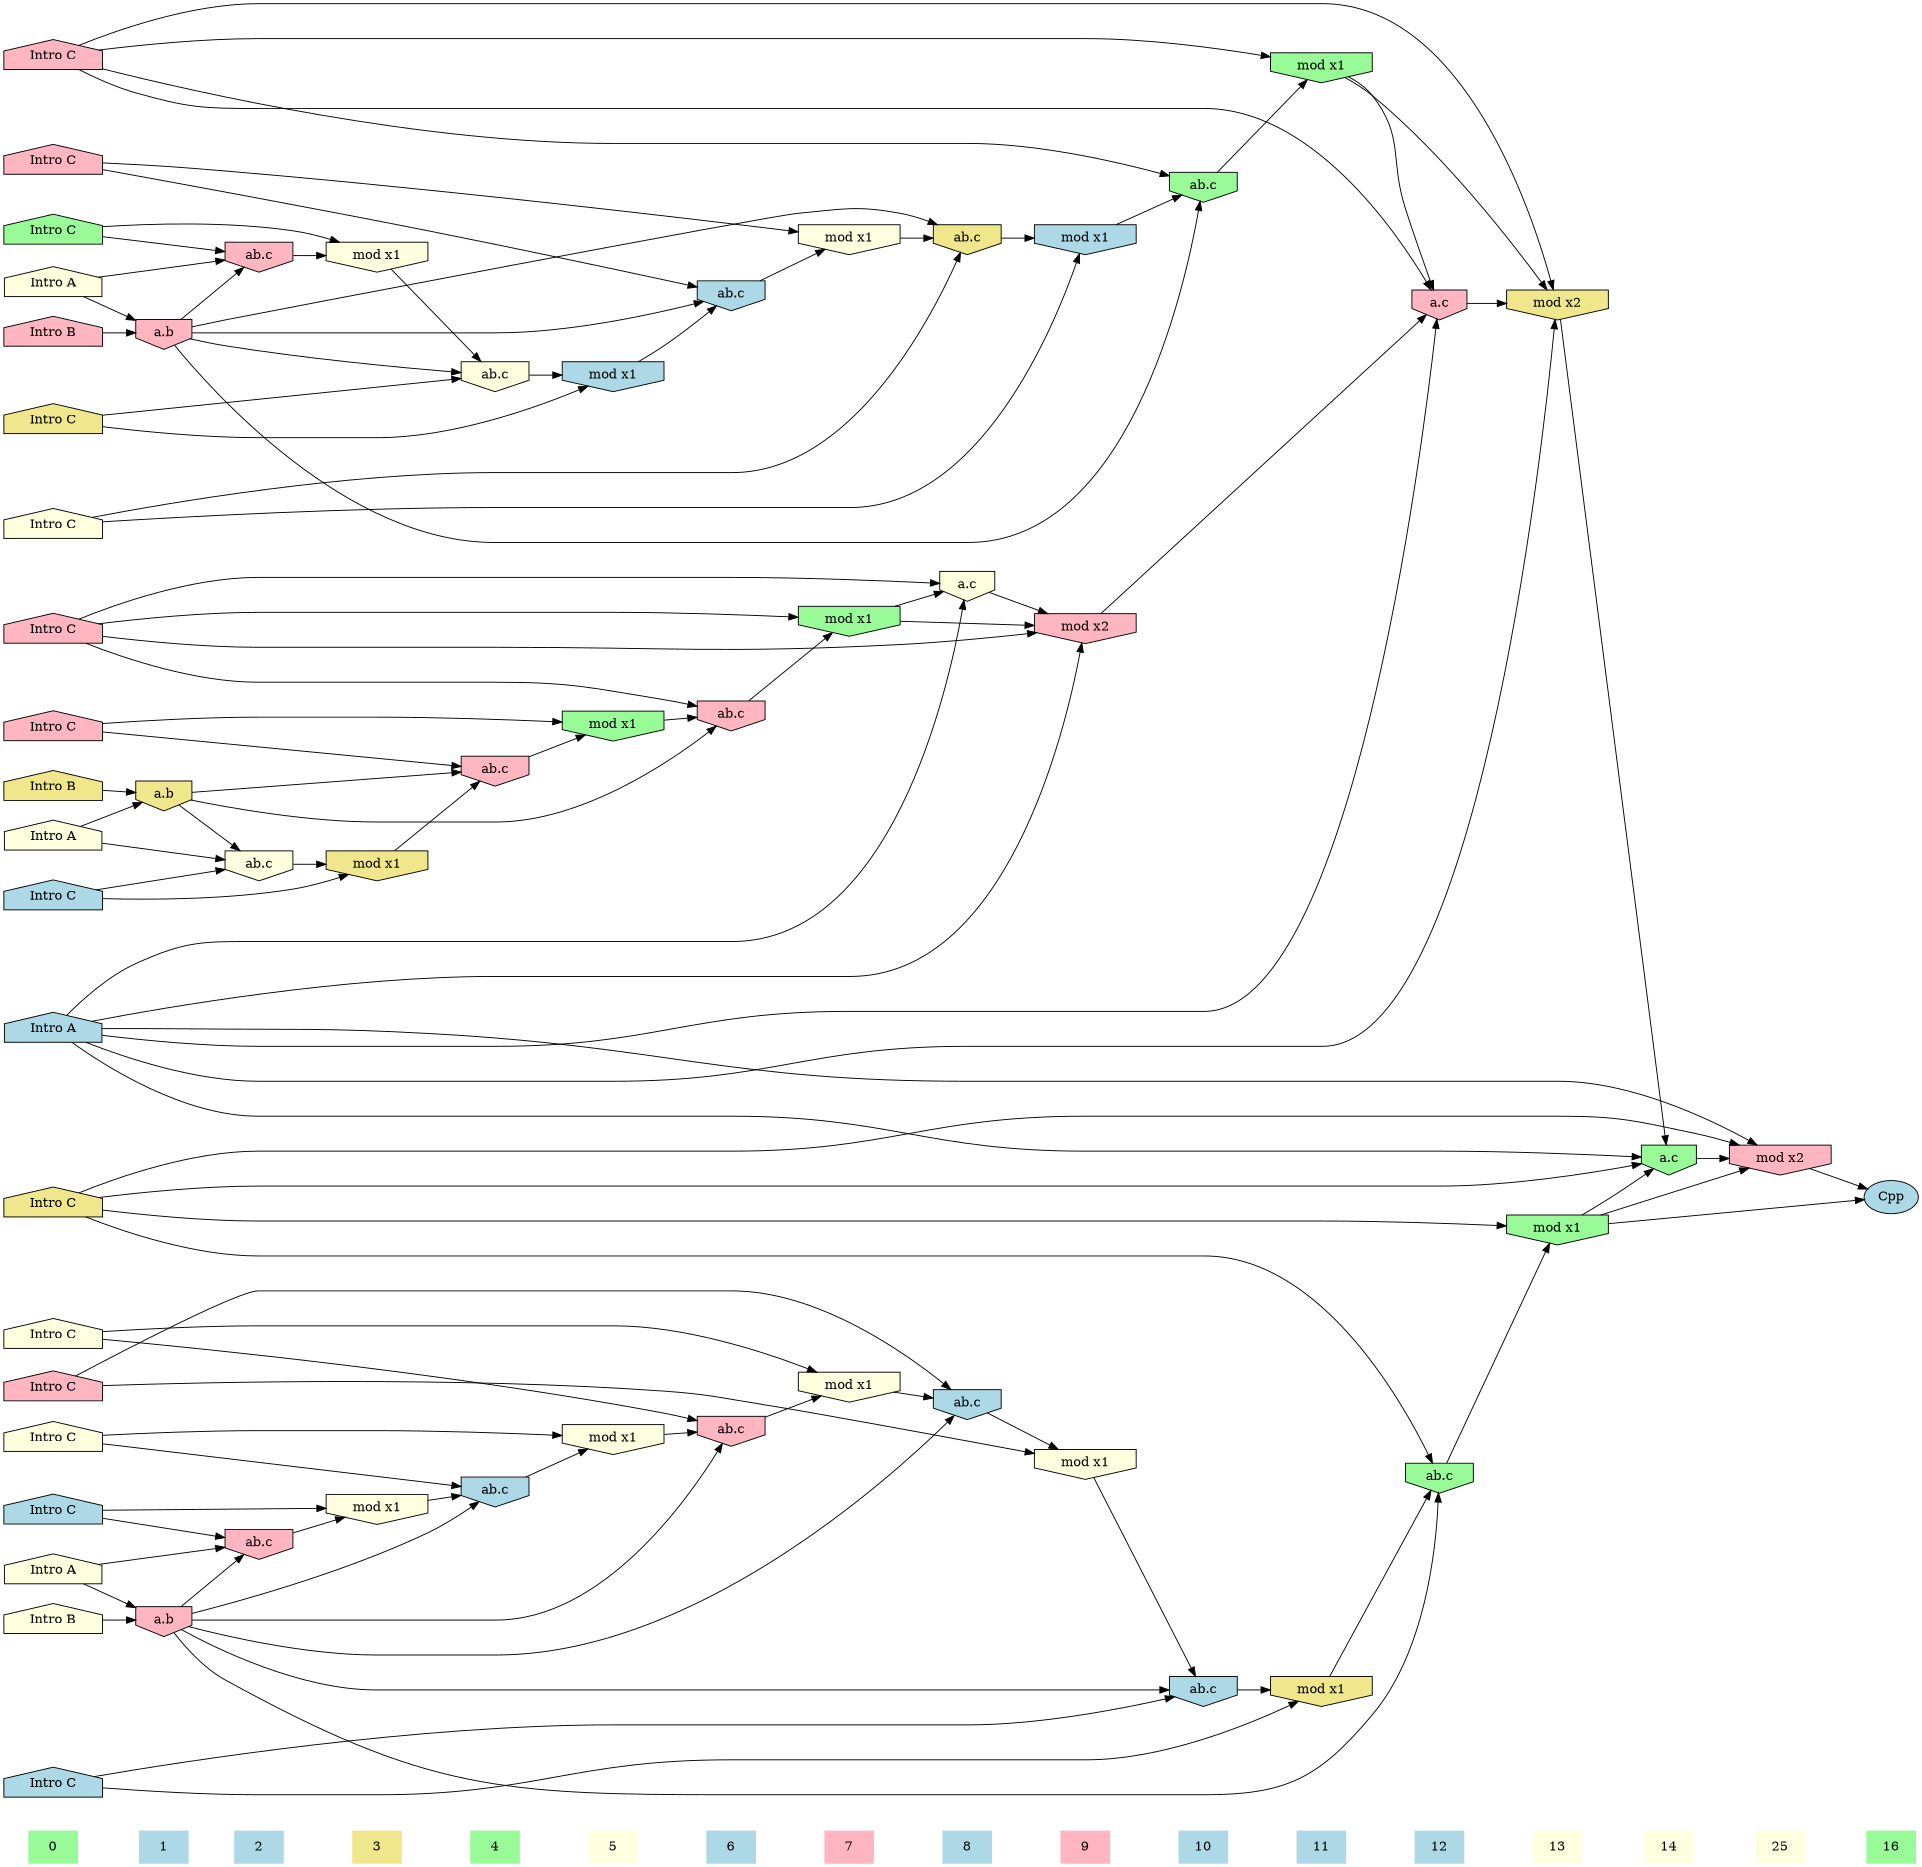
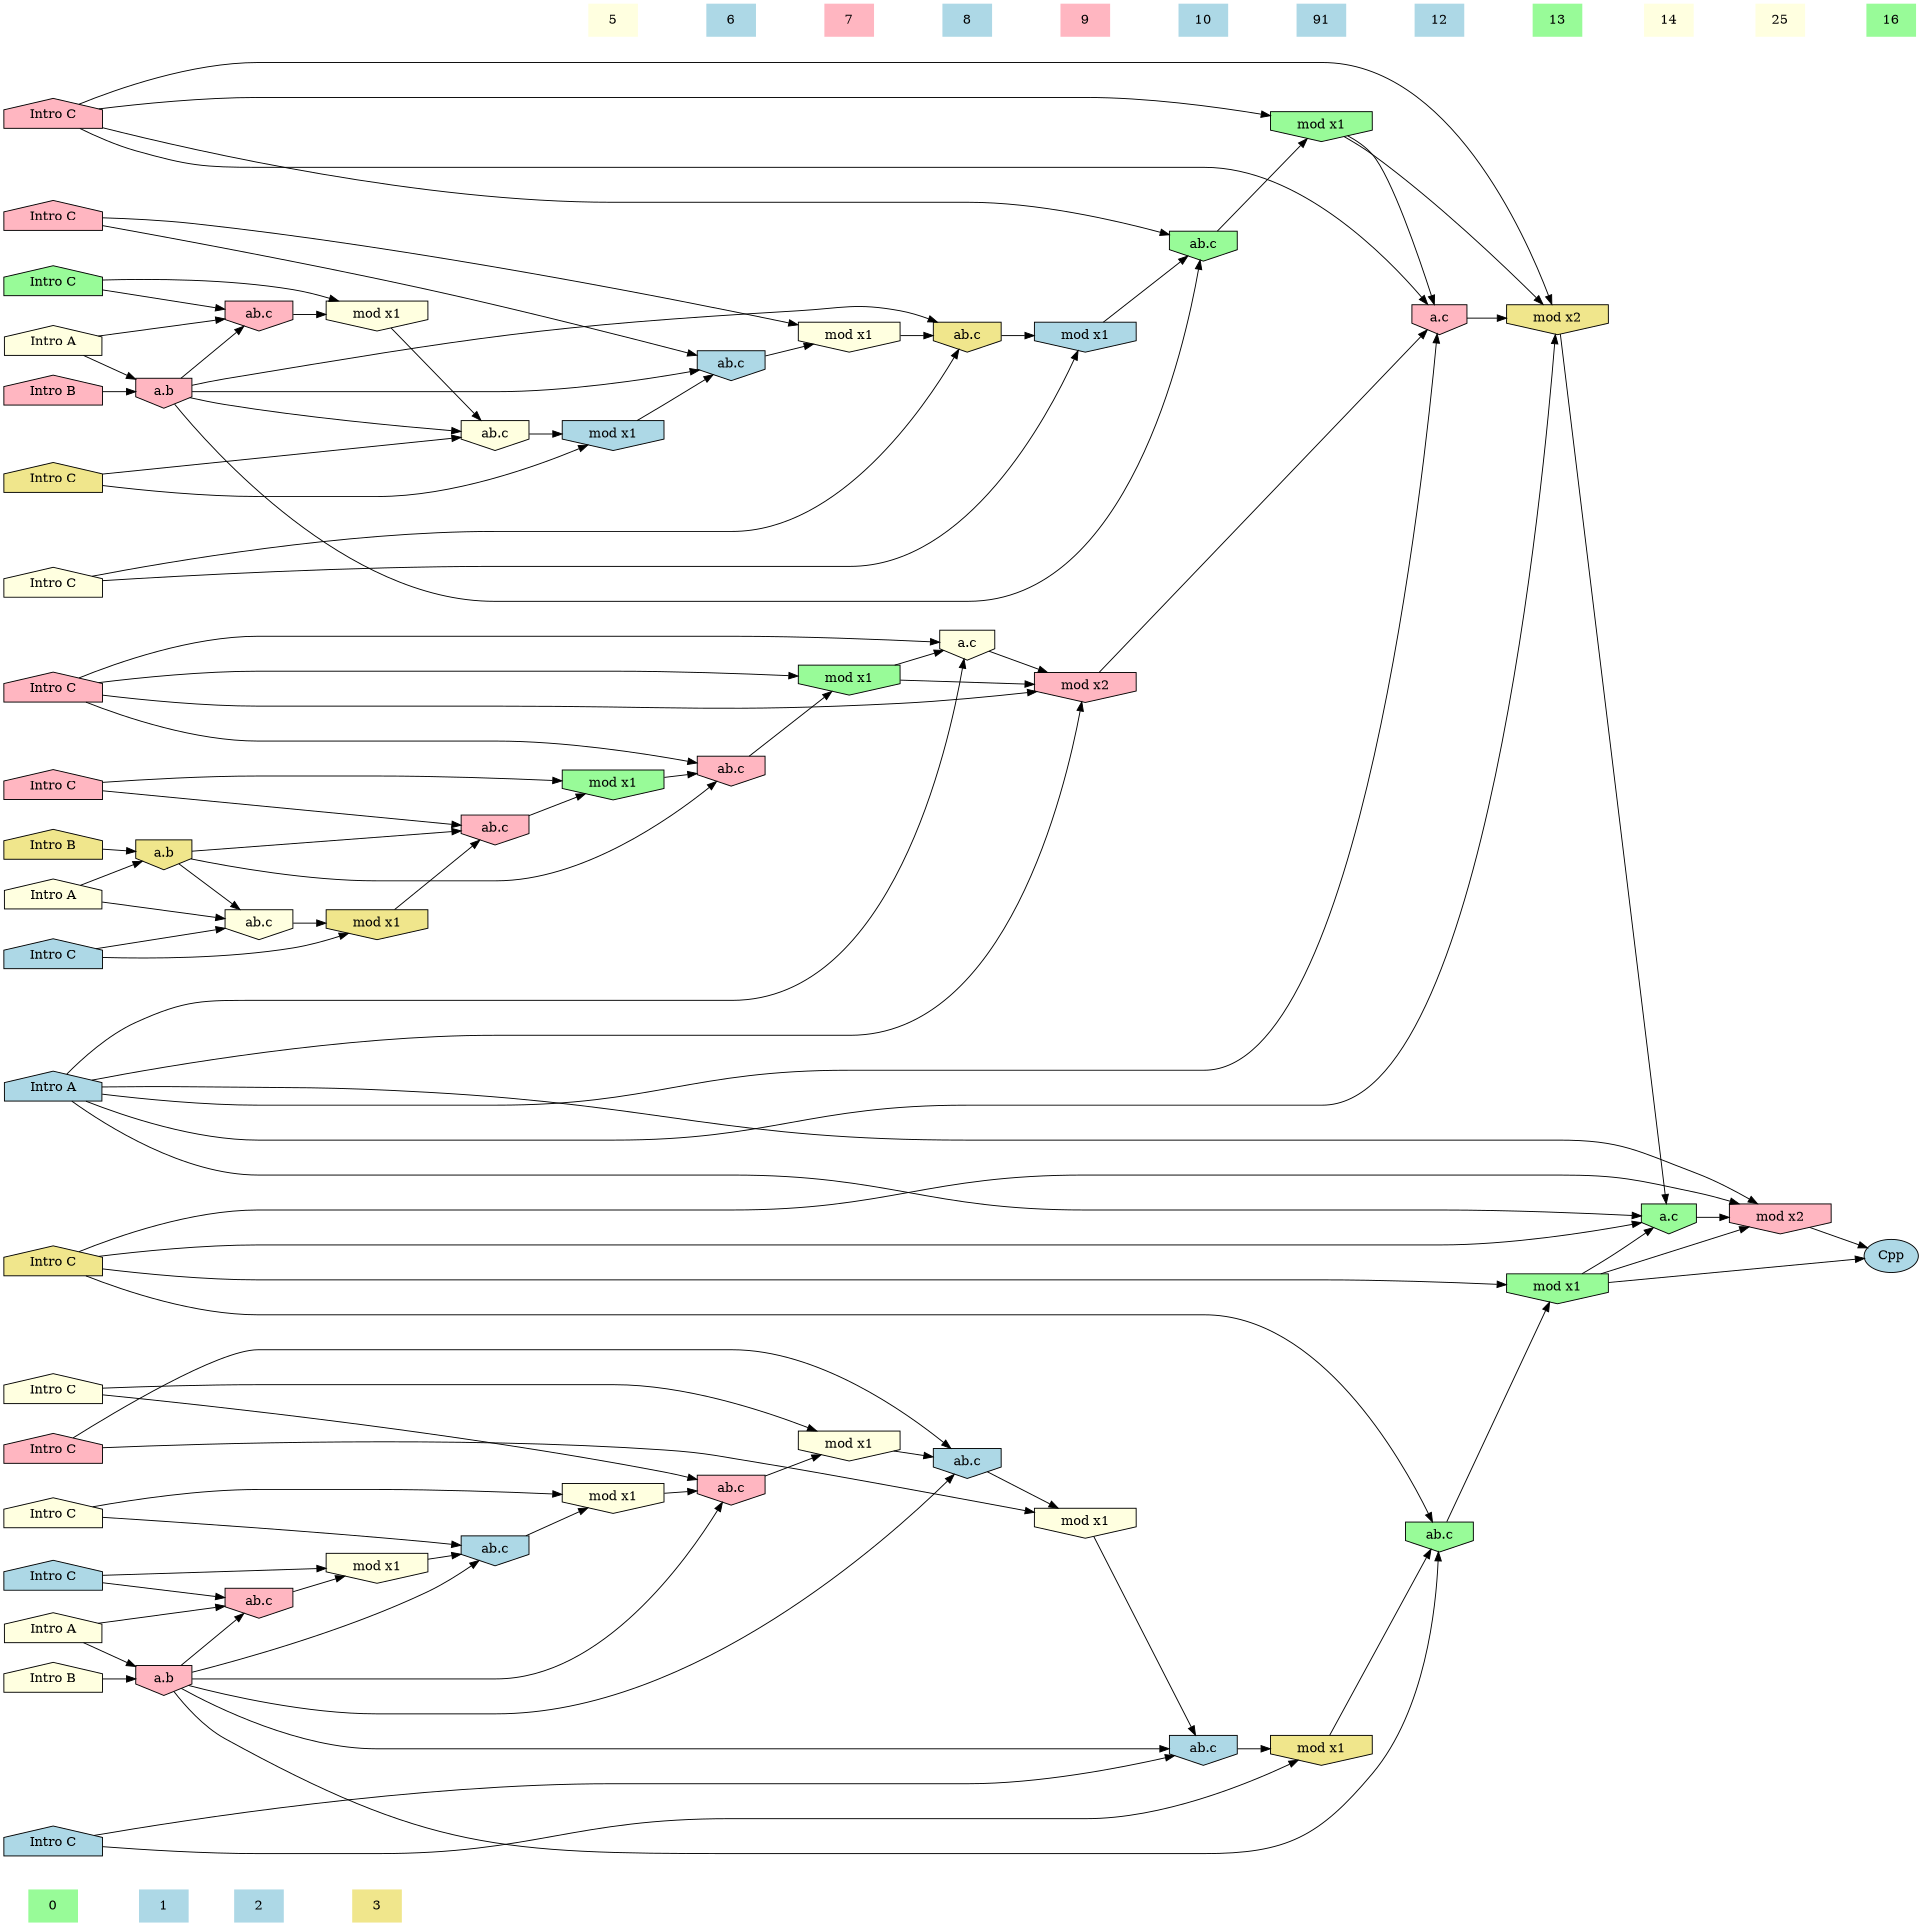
(495, 1847) -> none
(1321, 1847) -> (1321, 20)
(1557, 1847) -> (1557, 20)
